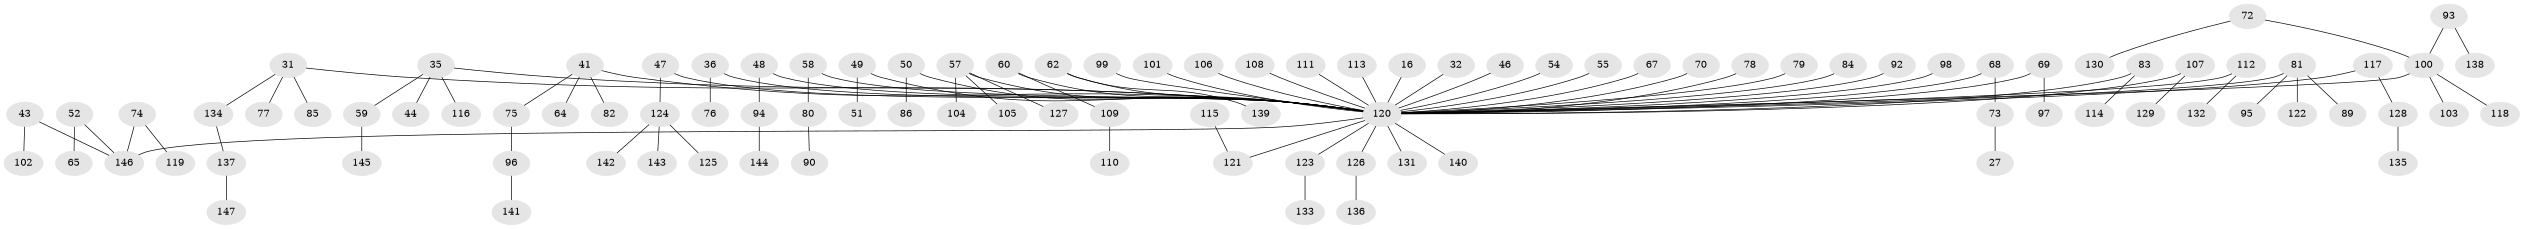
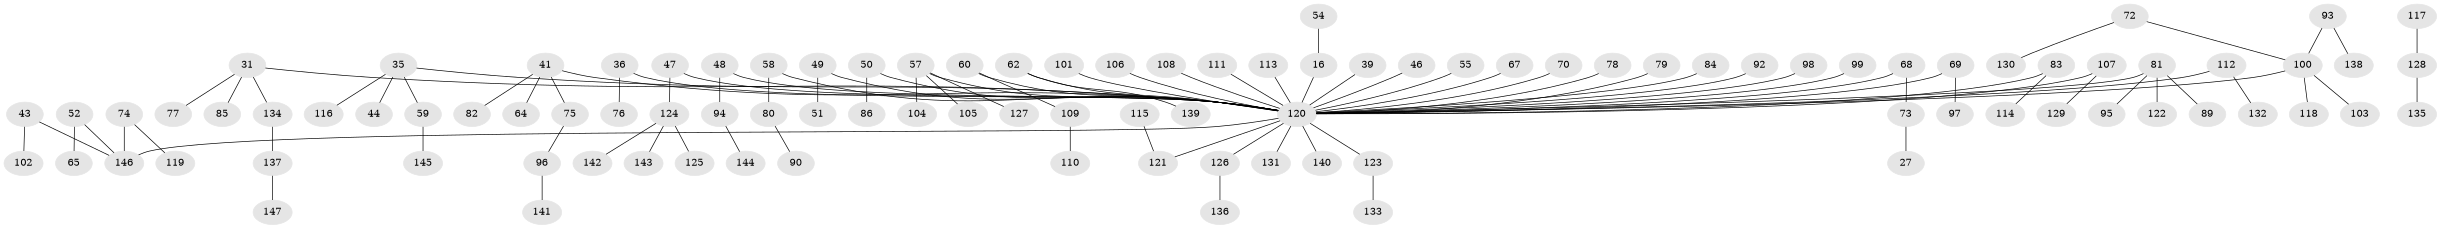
(1456, 65) -> (1368, 65)
(1471, 95) -> (1319, 41)
(1879, 103) -> none
